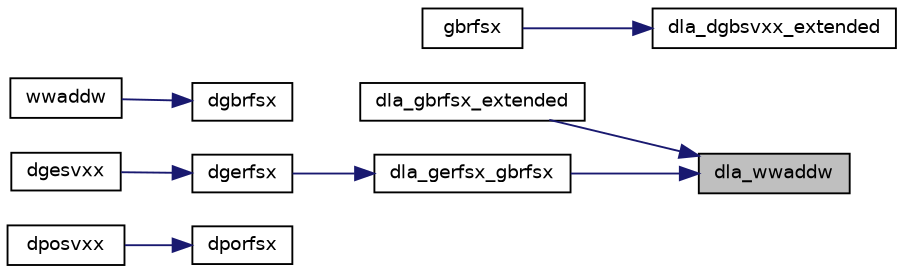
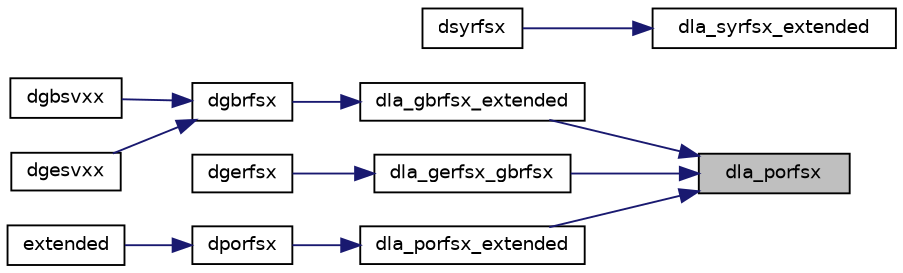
(472, 28) -> (472, 28)
(774, 28) -> (774, 28)
(66, 98) -> (66, 98)
none -> (317, 102)
(147, 172) -> (146, 140)
(774, 174) -> (774, 174)
(66, 245) -> (66, 245)
none -> (472, 245)
